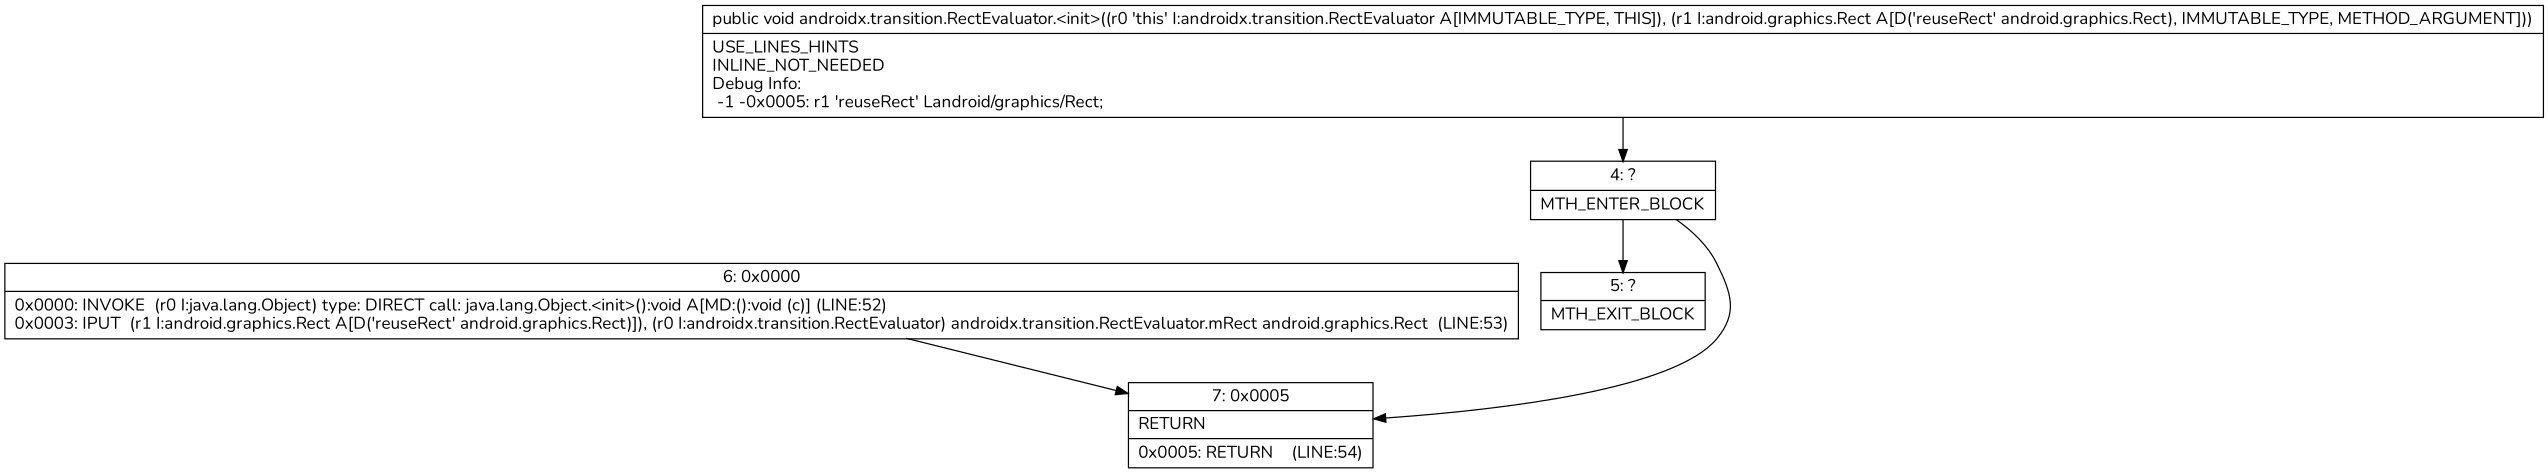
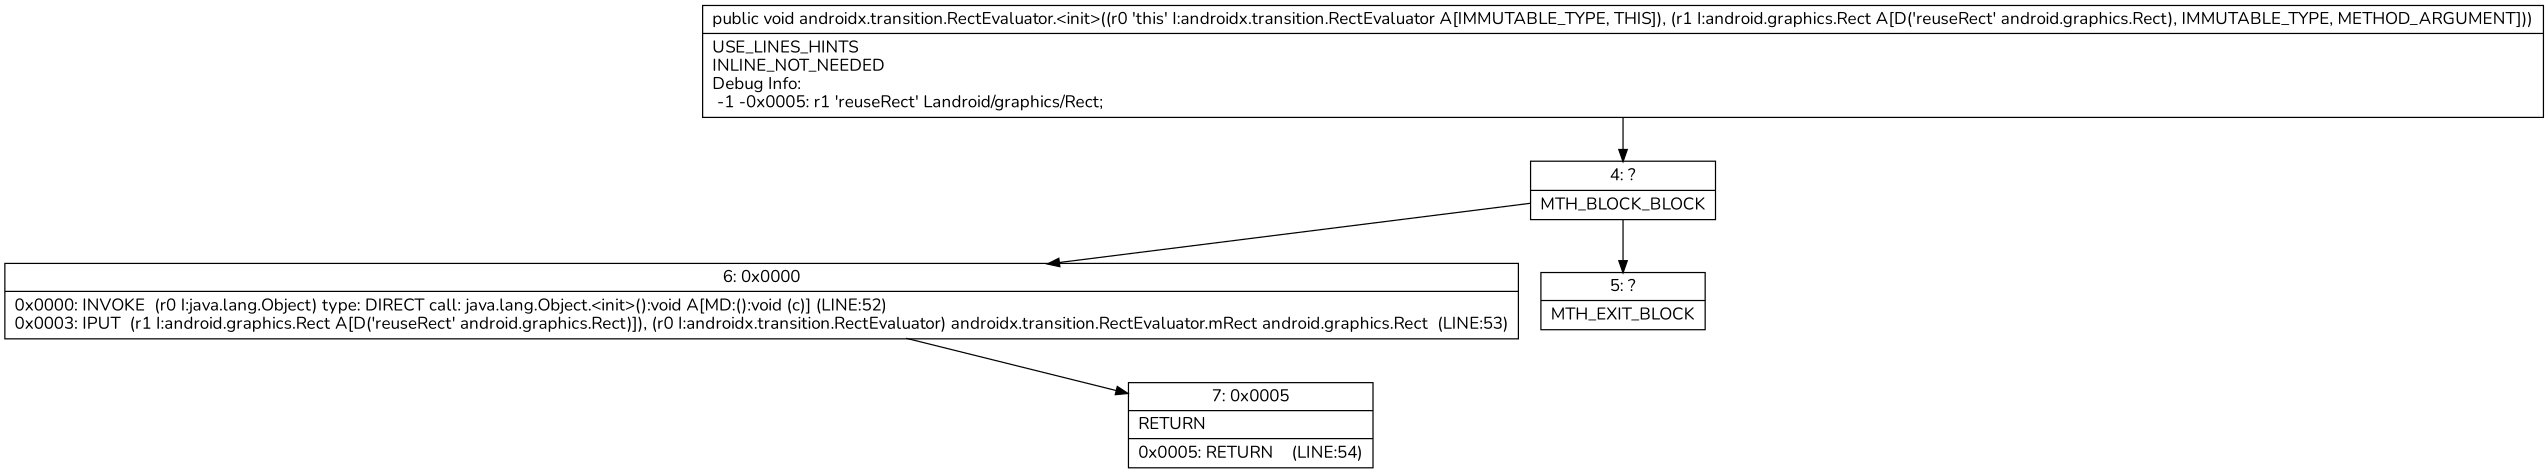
(1623, 204) -> (1623, 204)
(1627, 383) -> (1295, 233)
